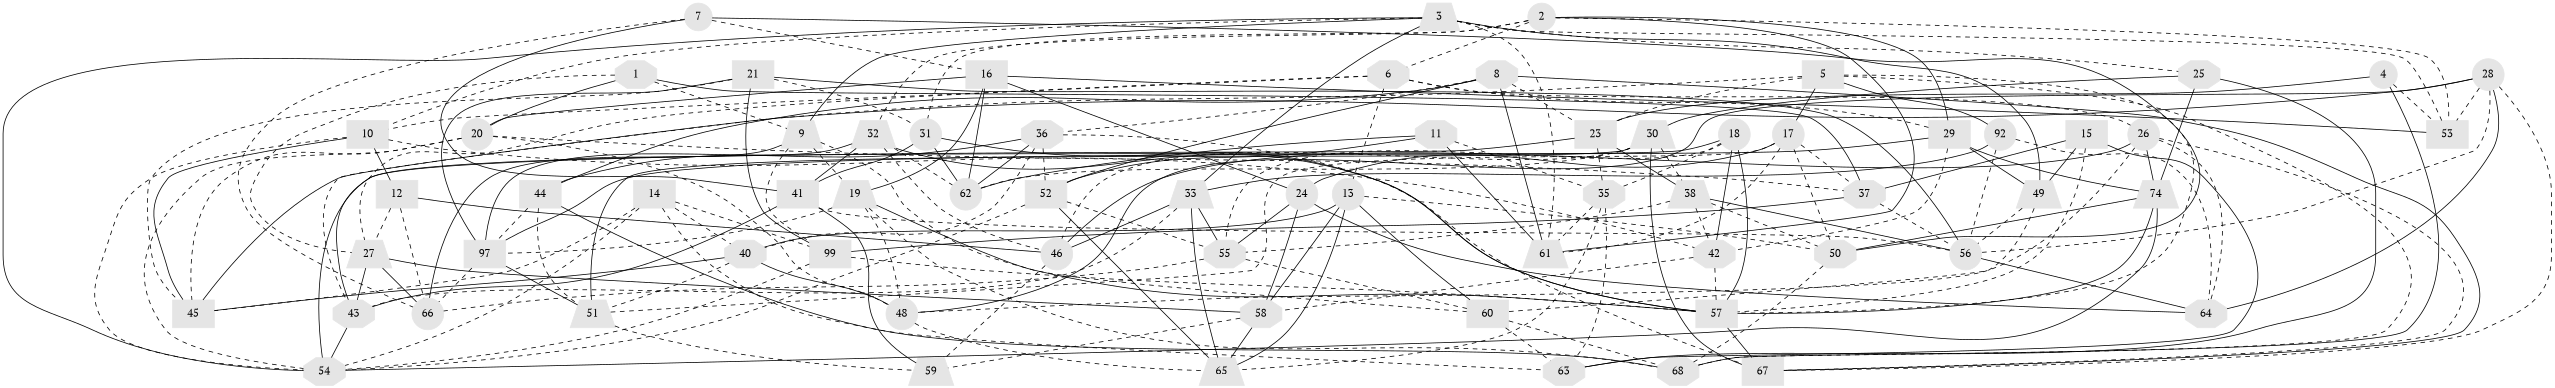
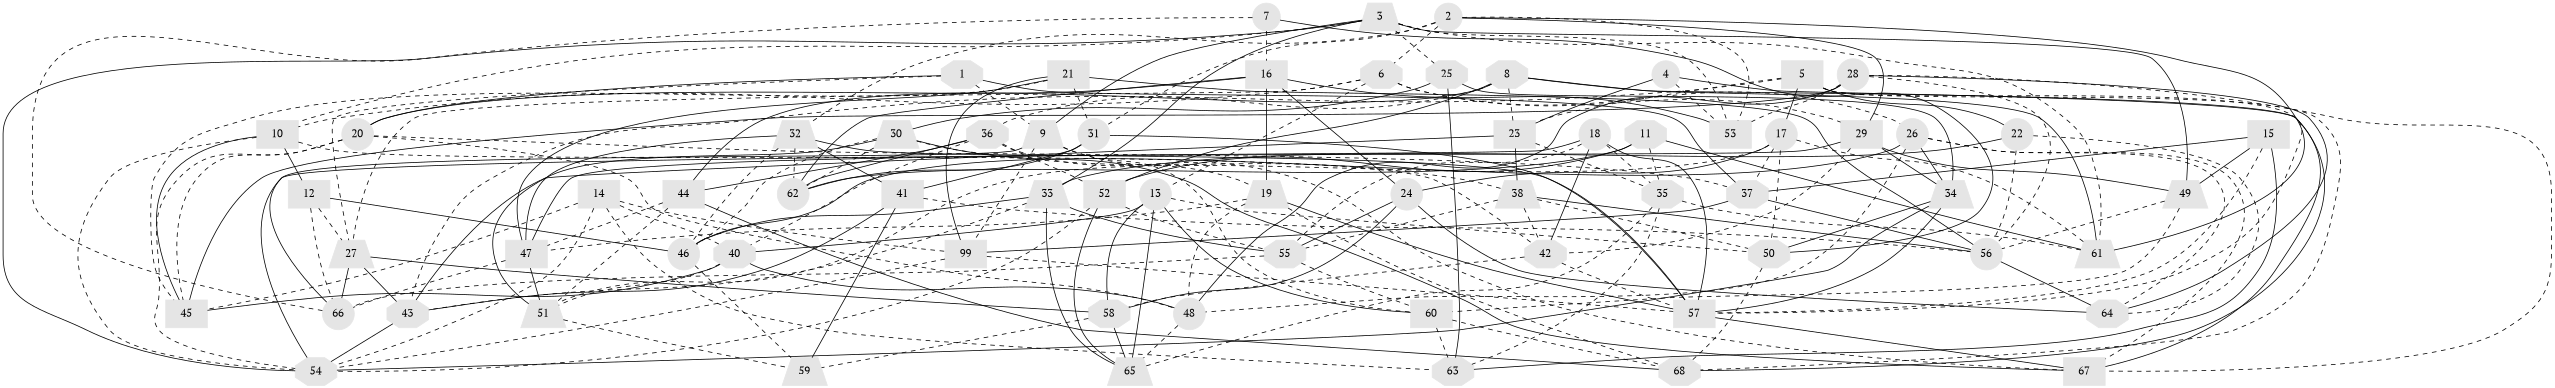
(2000, 134) -> (2017, 134)
(539, 175) -> none
(2156, 194) -> (1951, 194)
(1916, 225) -> (1849, 220)
(485, 254) -> (526, 254)
